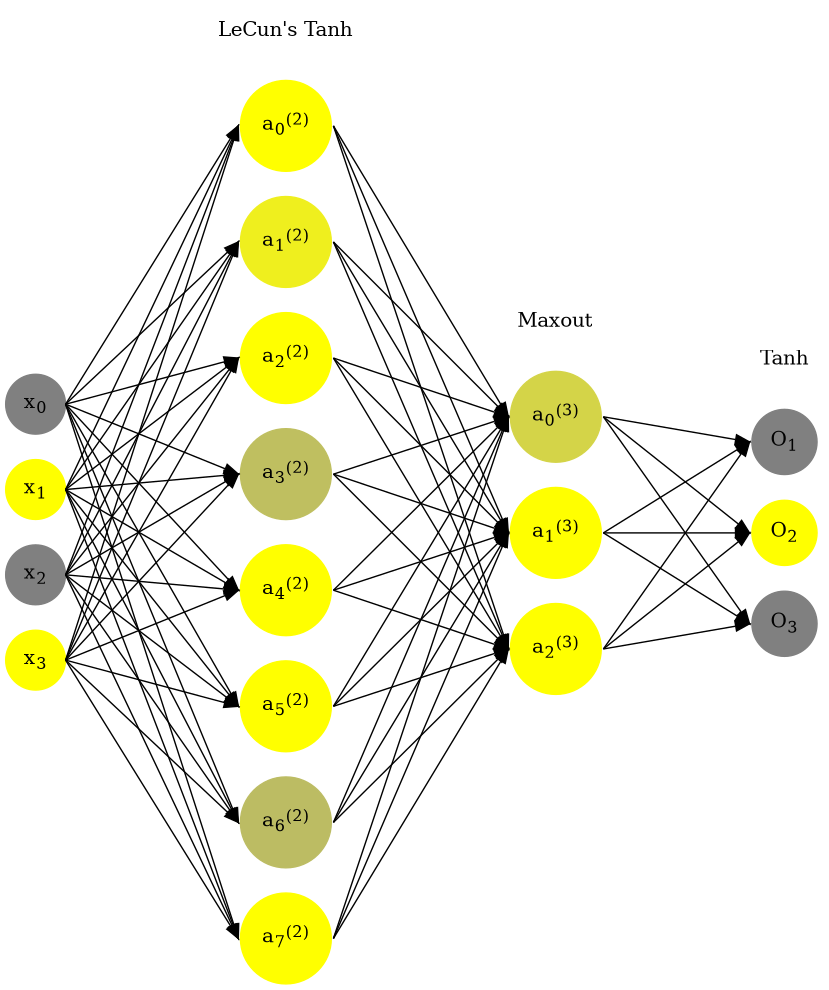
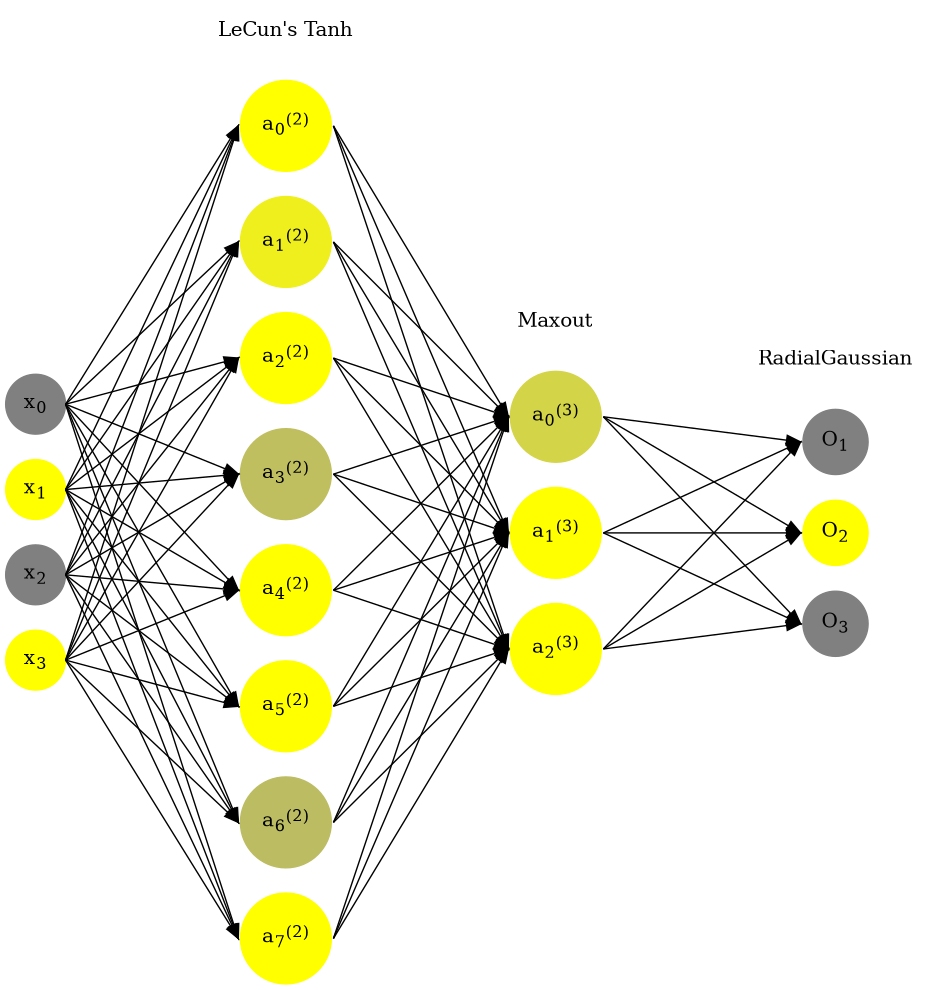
(784, 359) -> (836, 359)
